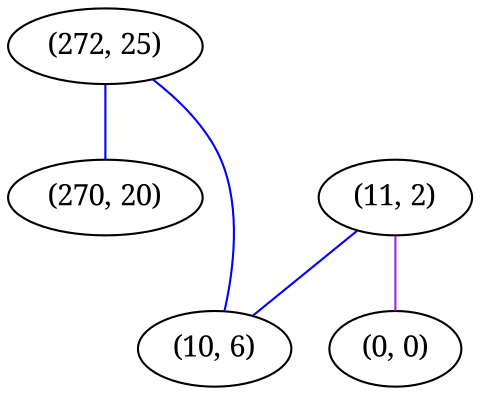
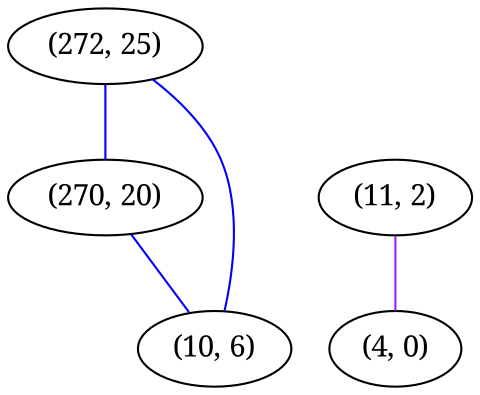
(305, 273) -> (160, 273)
(395, 349) -> (395, 349)
